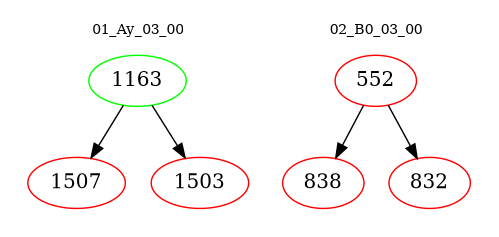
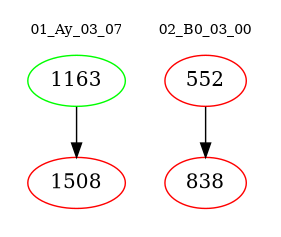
(138, 30) -> (77, 30)
(77, 183) -> none
(200, 183) -> (77, 183)
(430, 183) -> none
